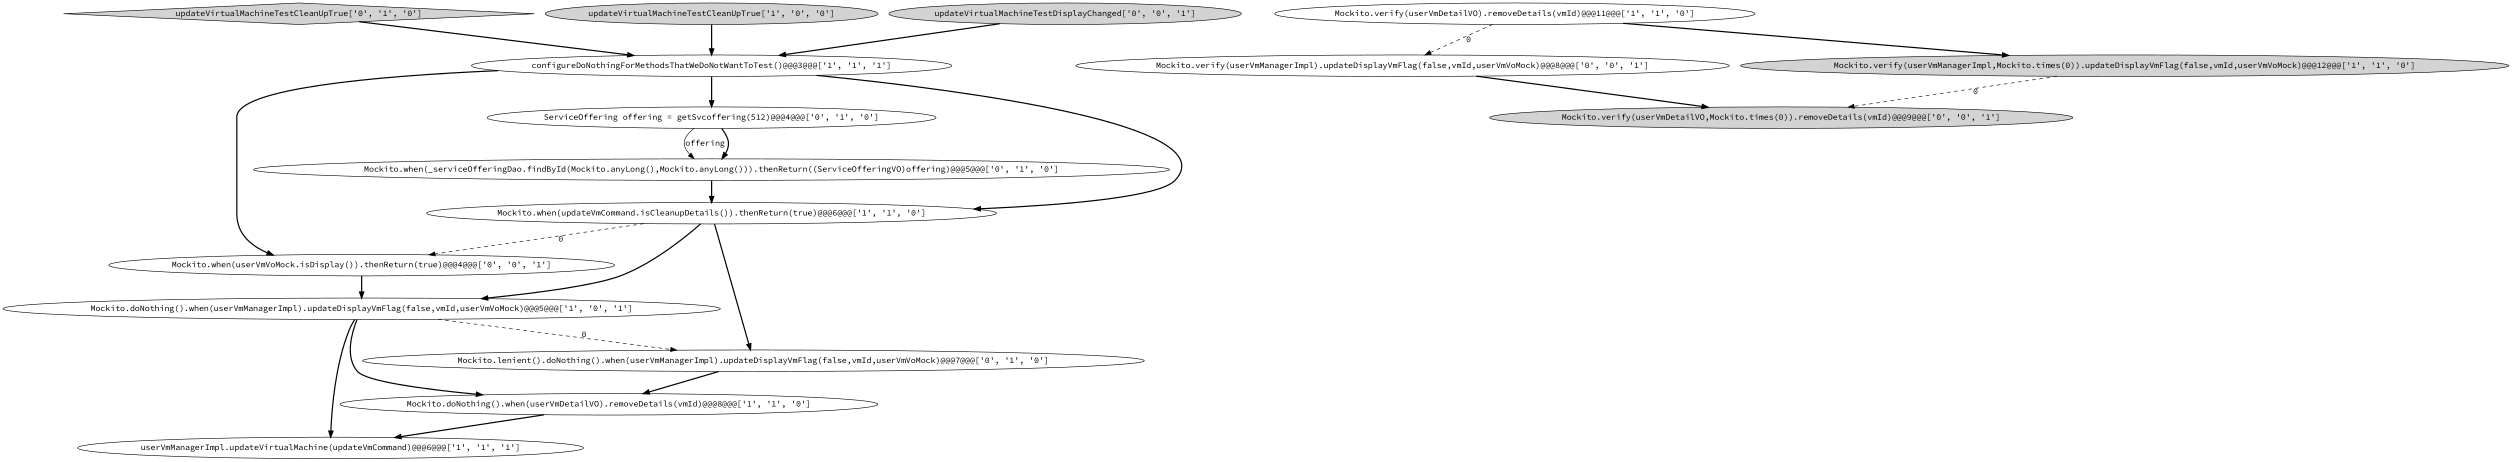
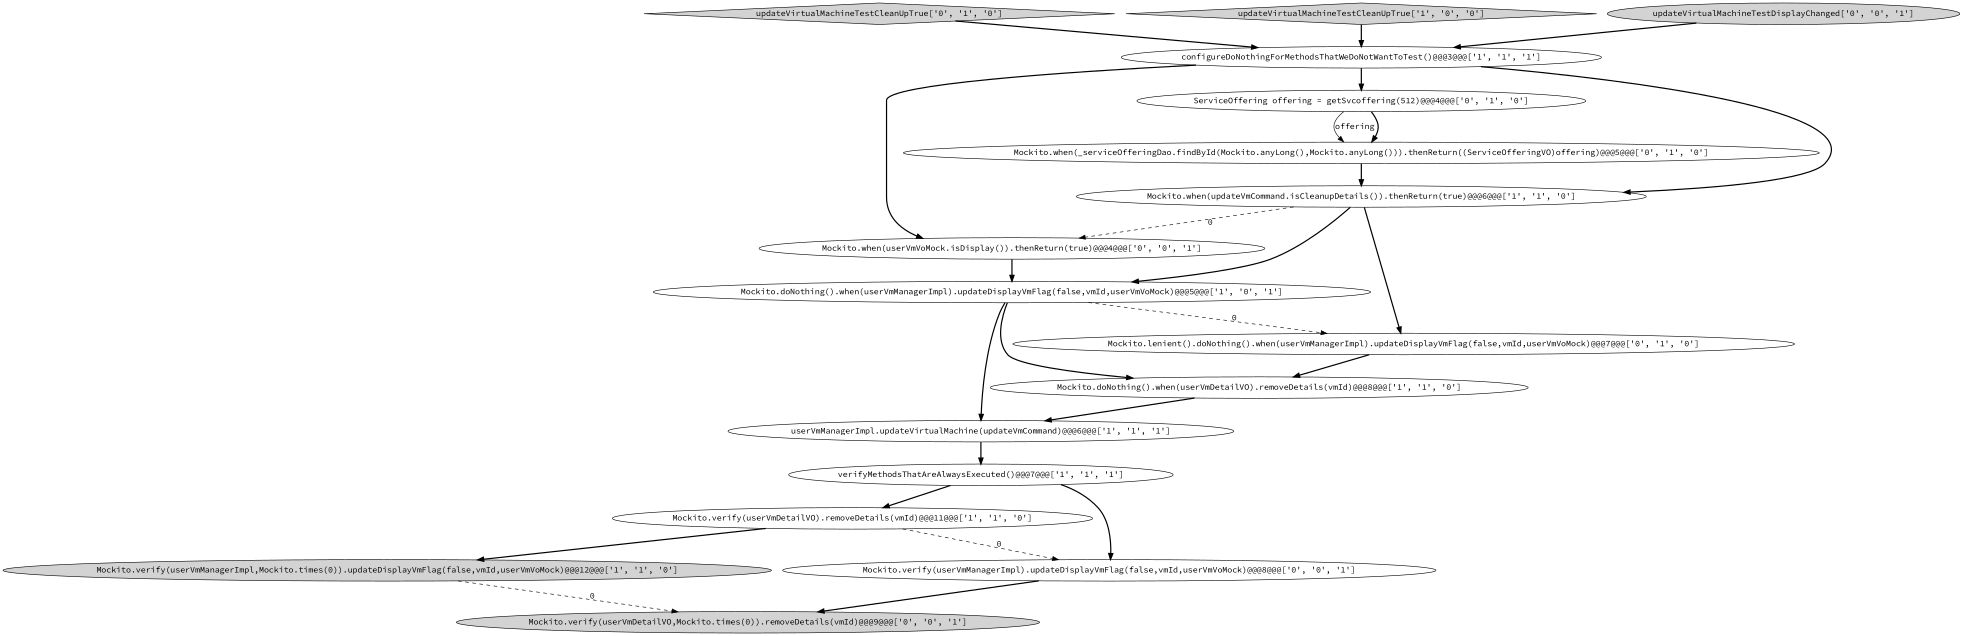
(712, 14) -> (1361, 14)
none -> (981, 475)
